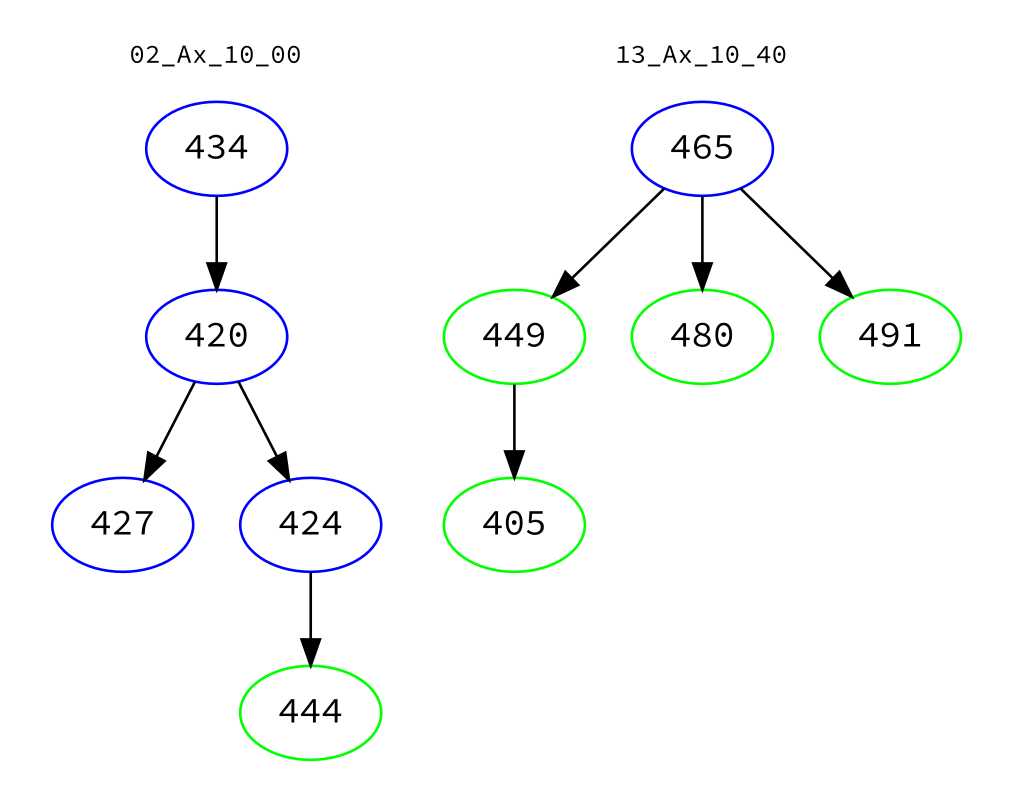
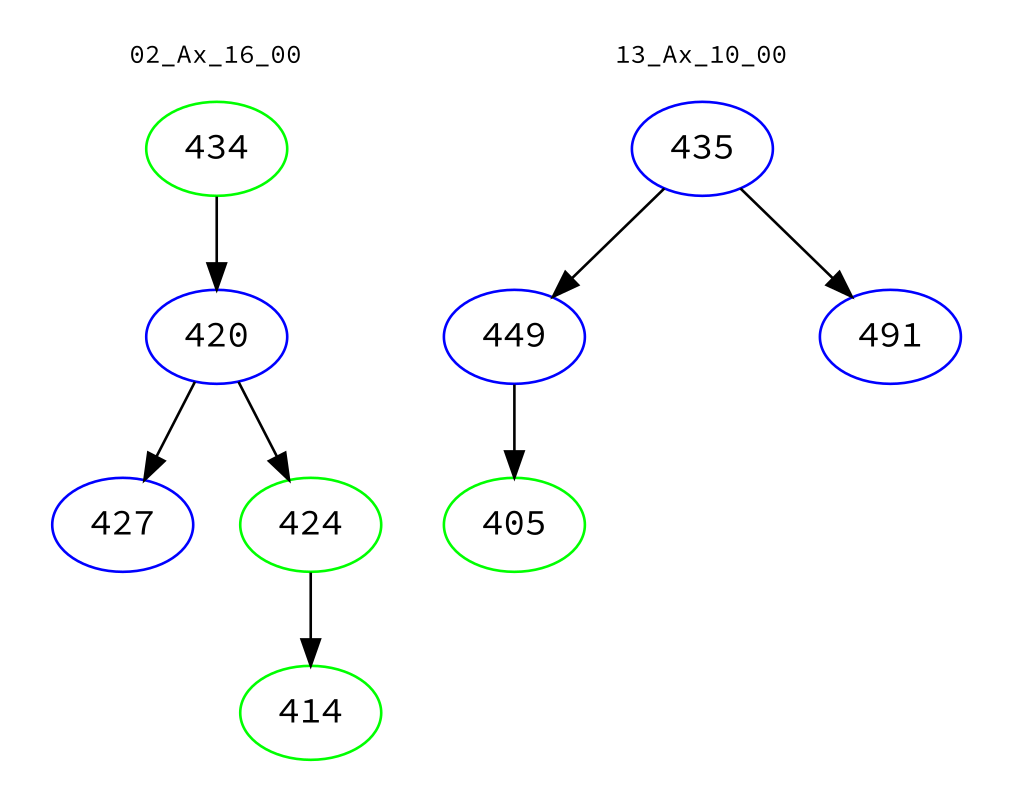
(217, 56) -> (217, 56)
(702, 56) -> (702, 56)
(217, 149) -> (217, 149)
(702, 149) -> (702, 149)
(514, 337) -> (514, 337)
(702, 337) -> none
(890, 337) -> (890, 337)
(311, 525) -> (311, 525)
(311, 713) -> (311, 713)
